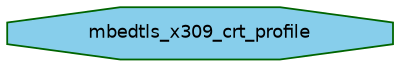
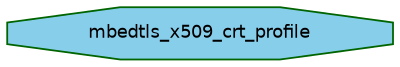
(200, 33) -> (200, 33)
